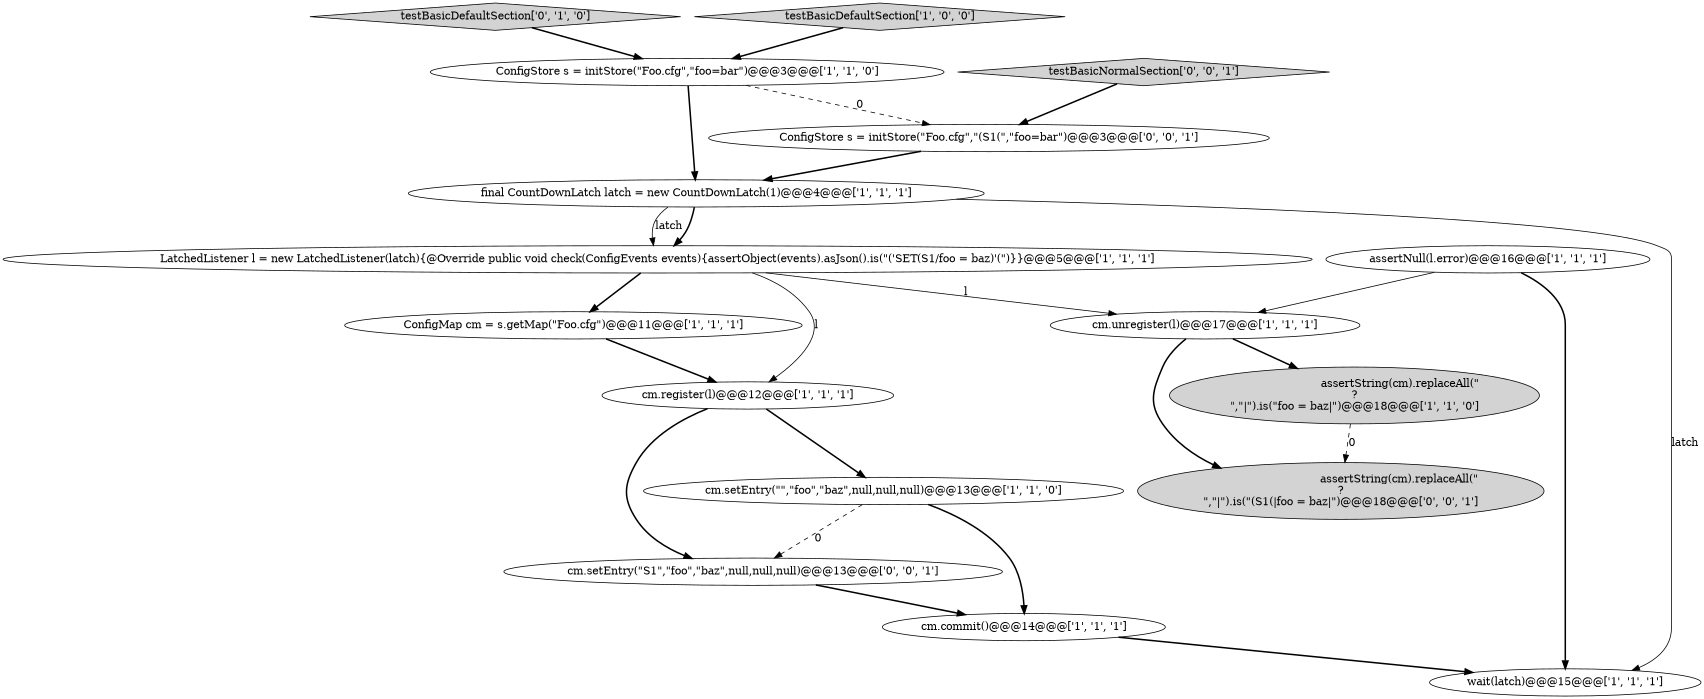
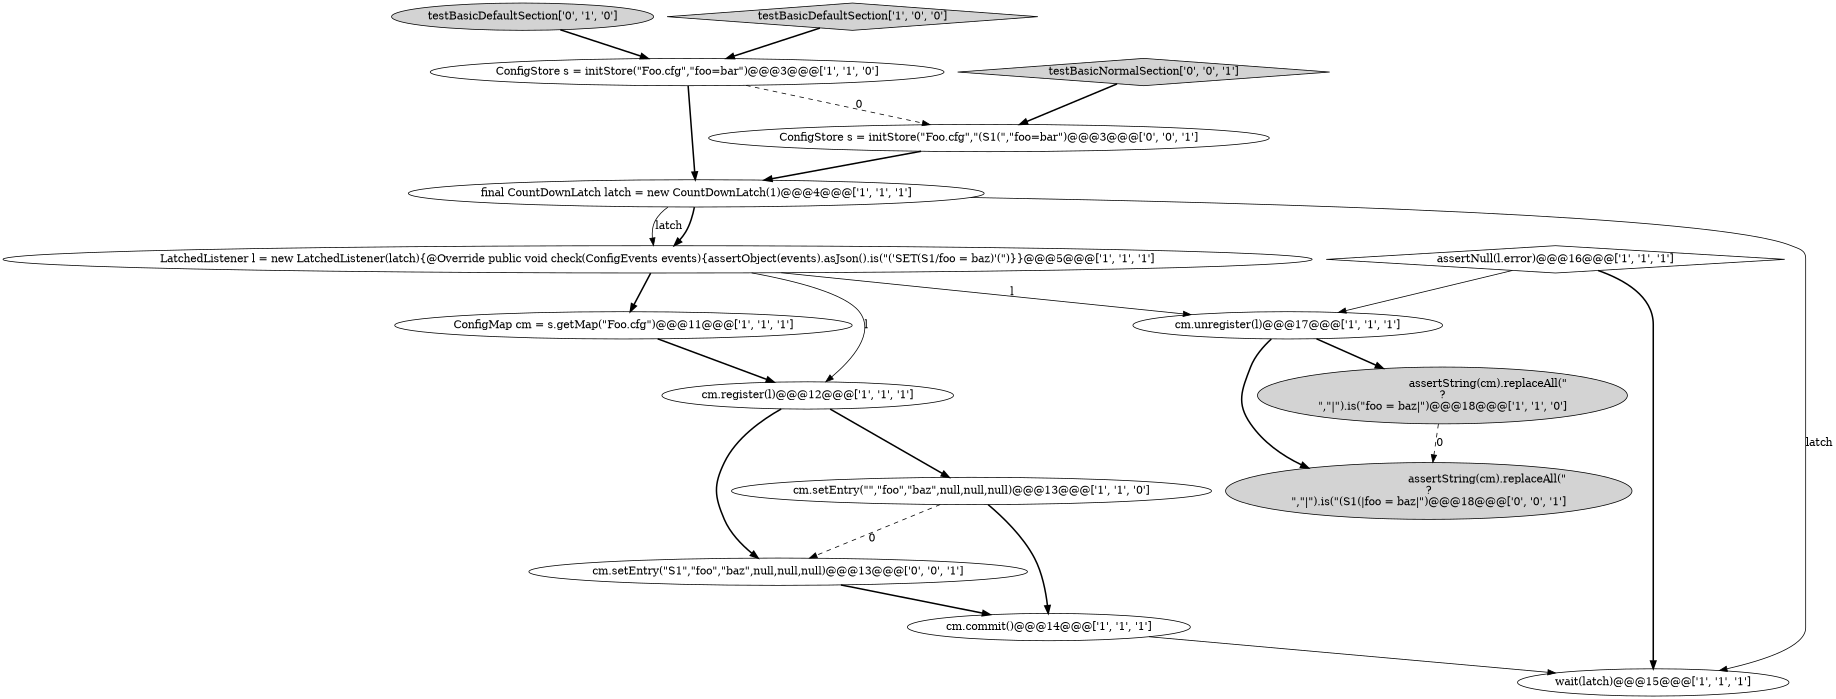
(495, 17) -> (523, 17)
(1488, 259) -> (1555, 259)
(1292, 654) -> (1348, 655)
